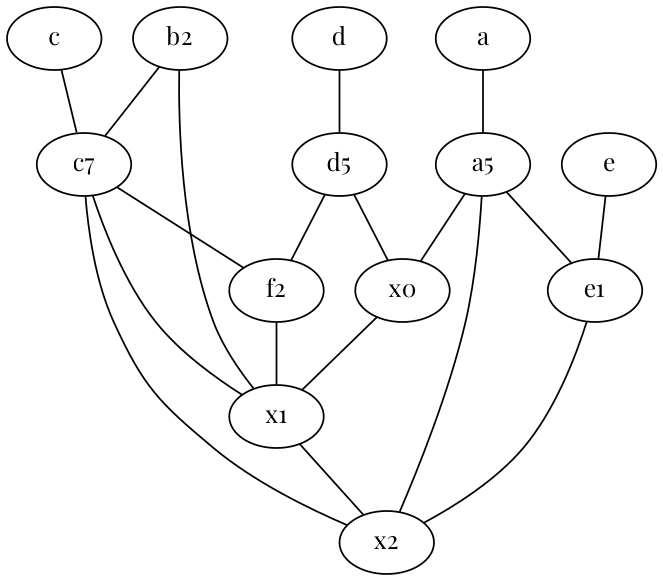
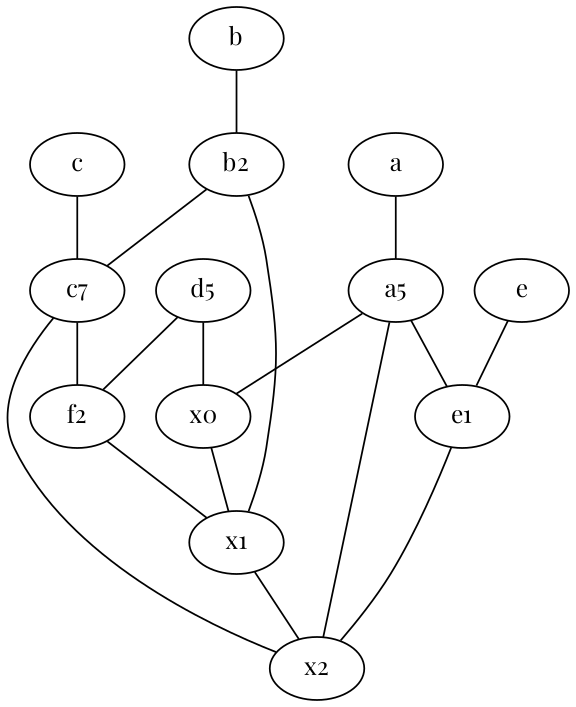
none -> (237, 38)
(340, 38) -> none
(147, 310) -> none
